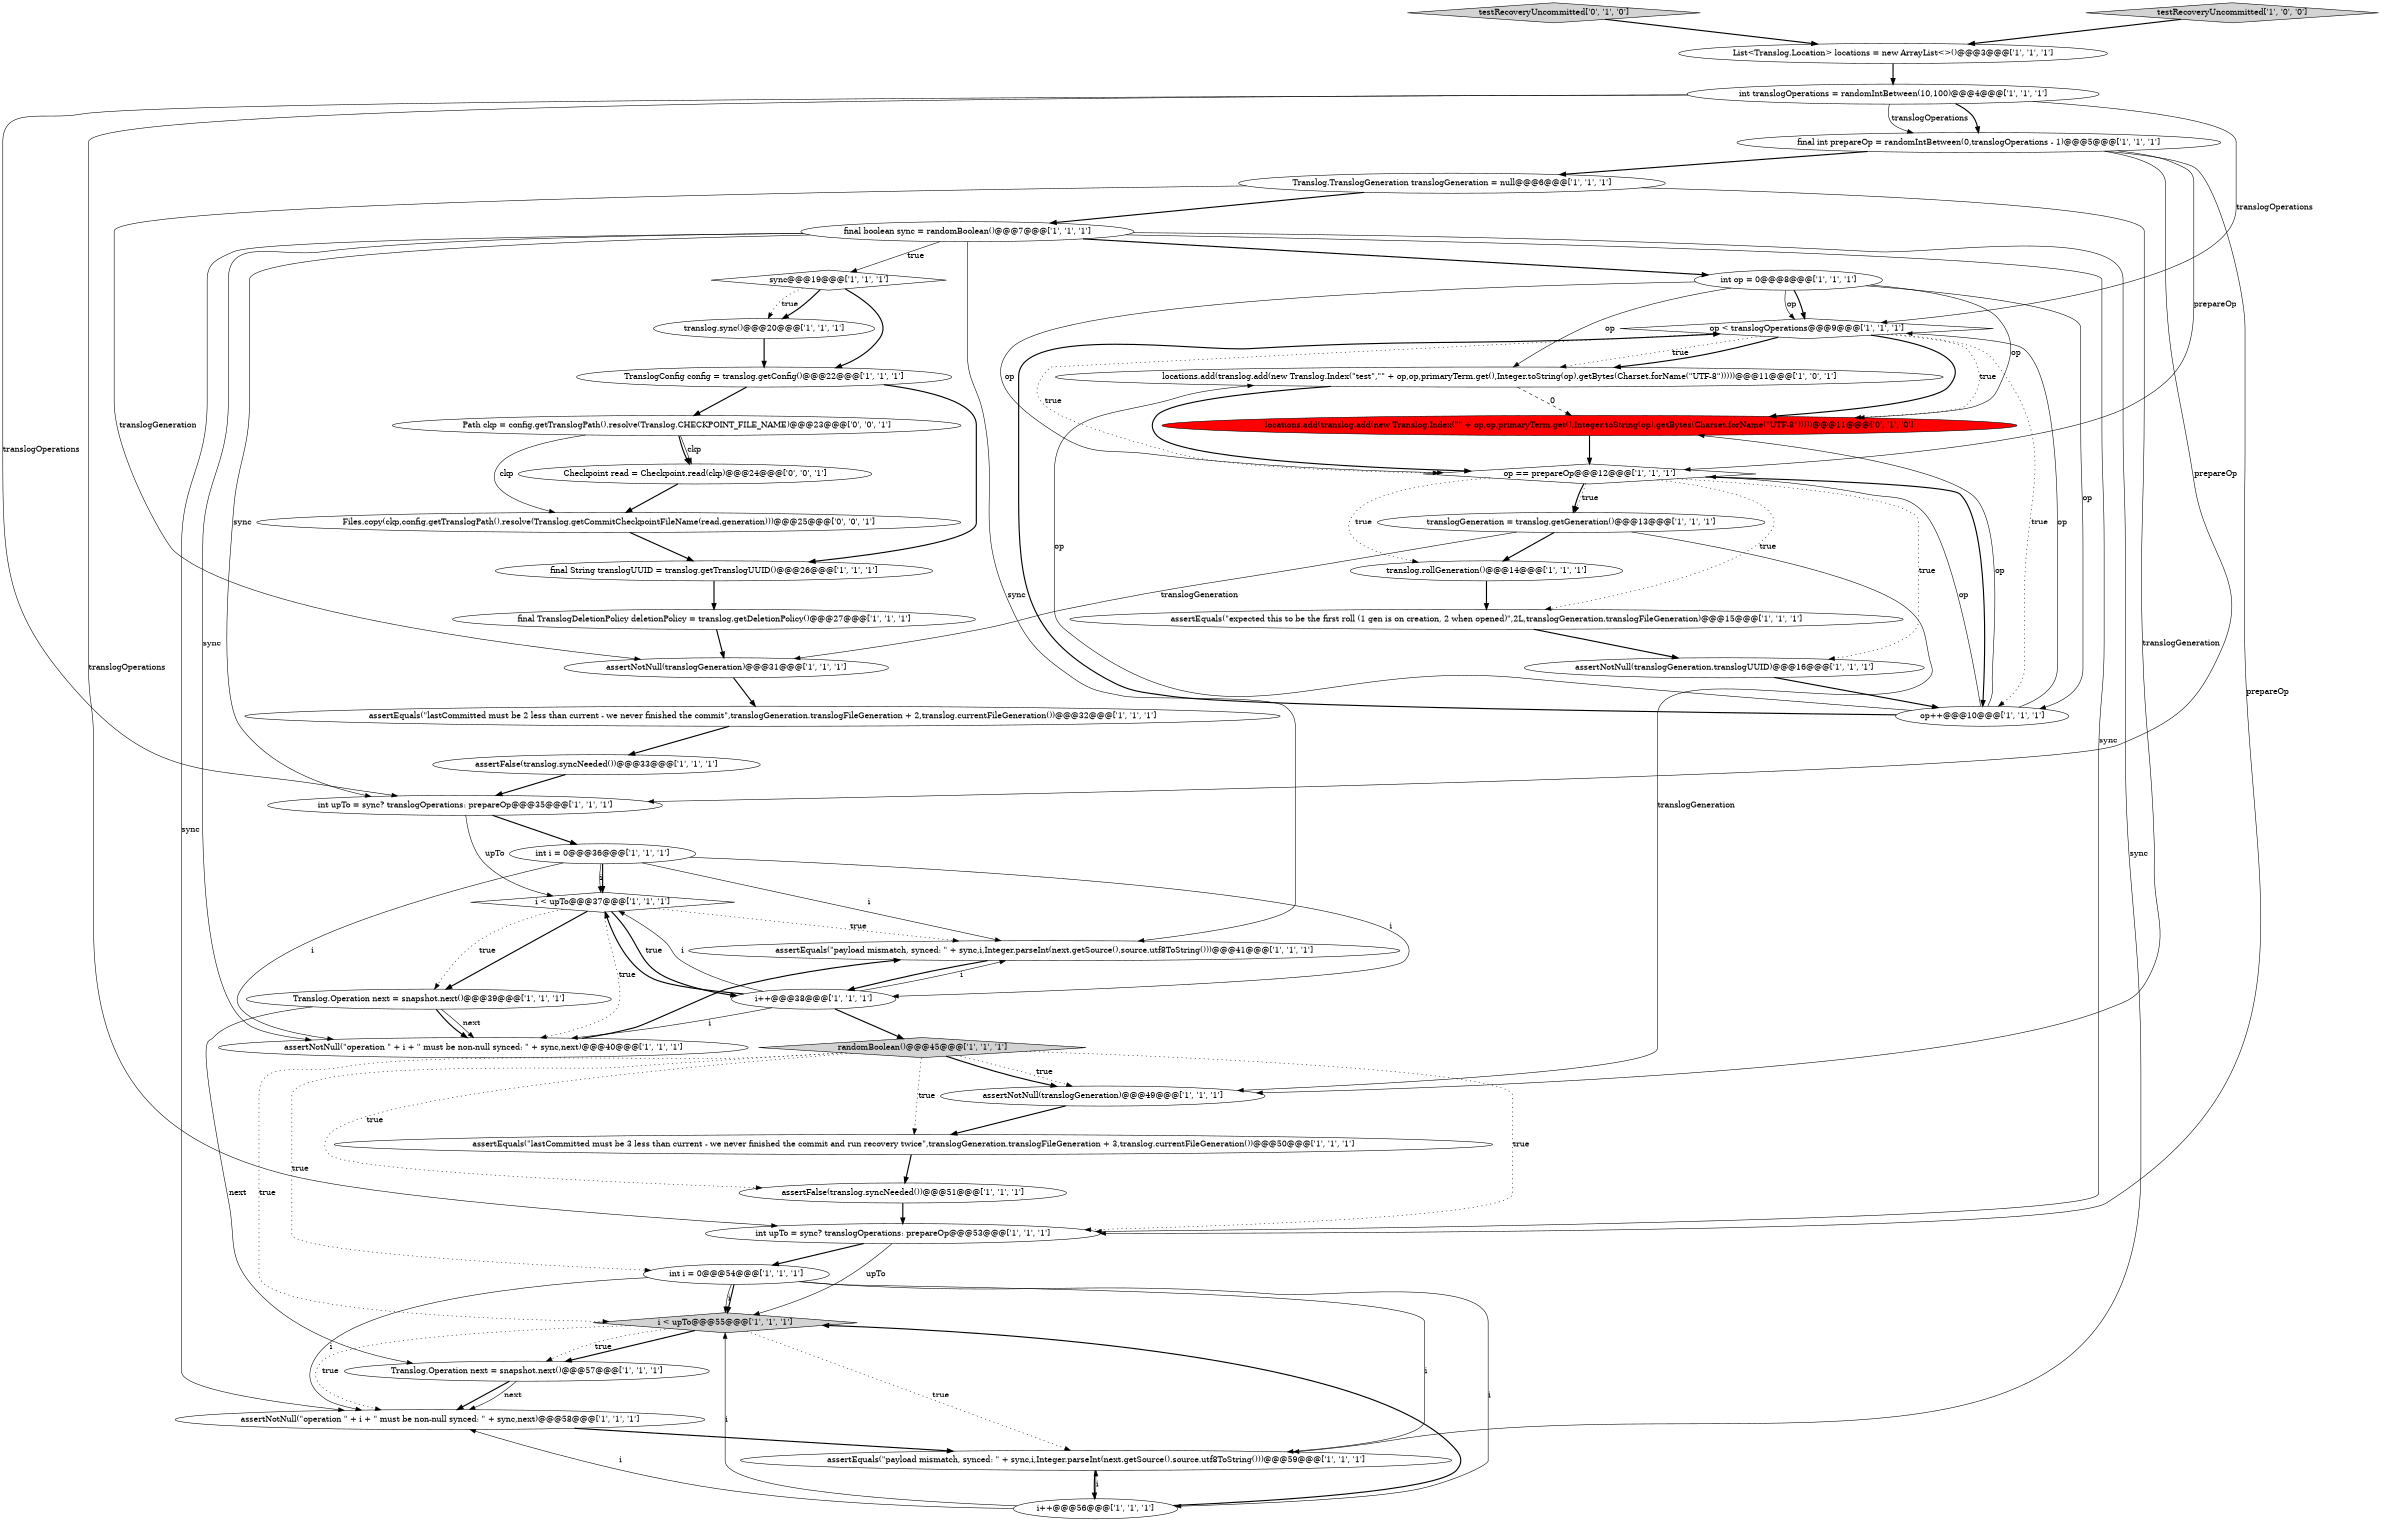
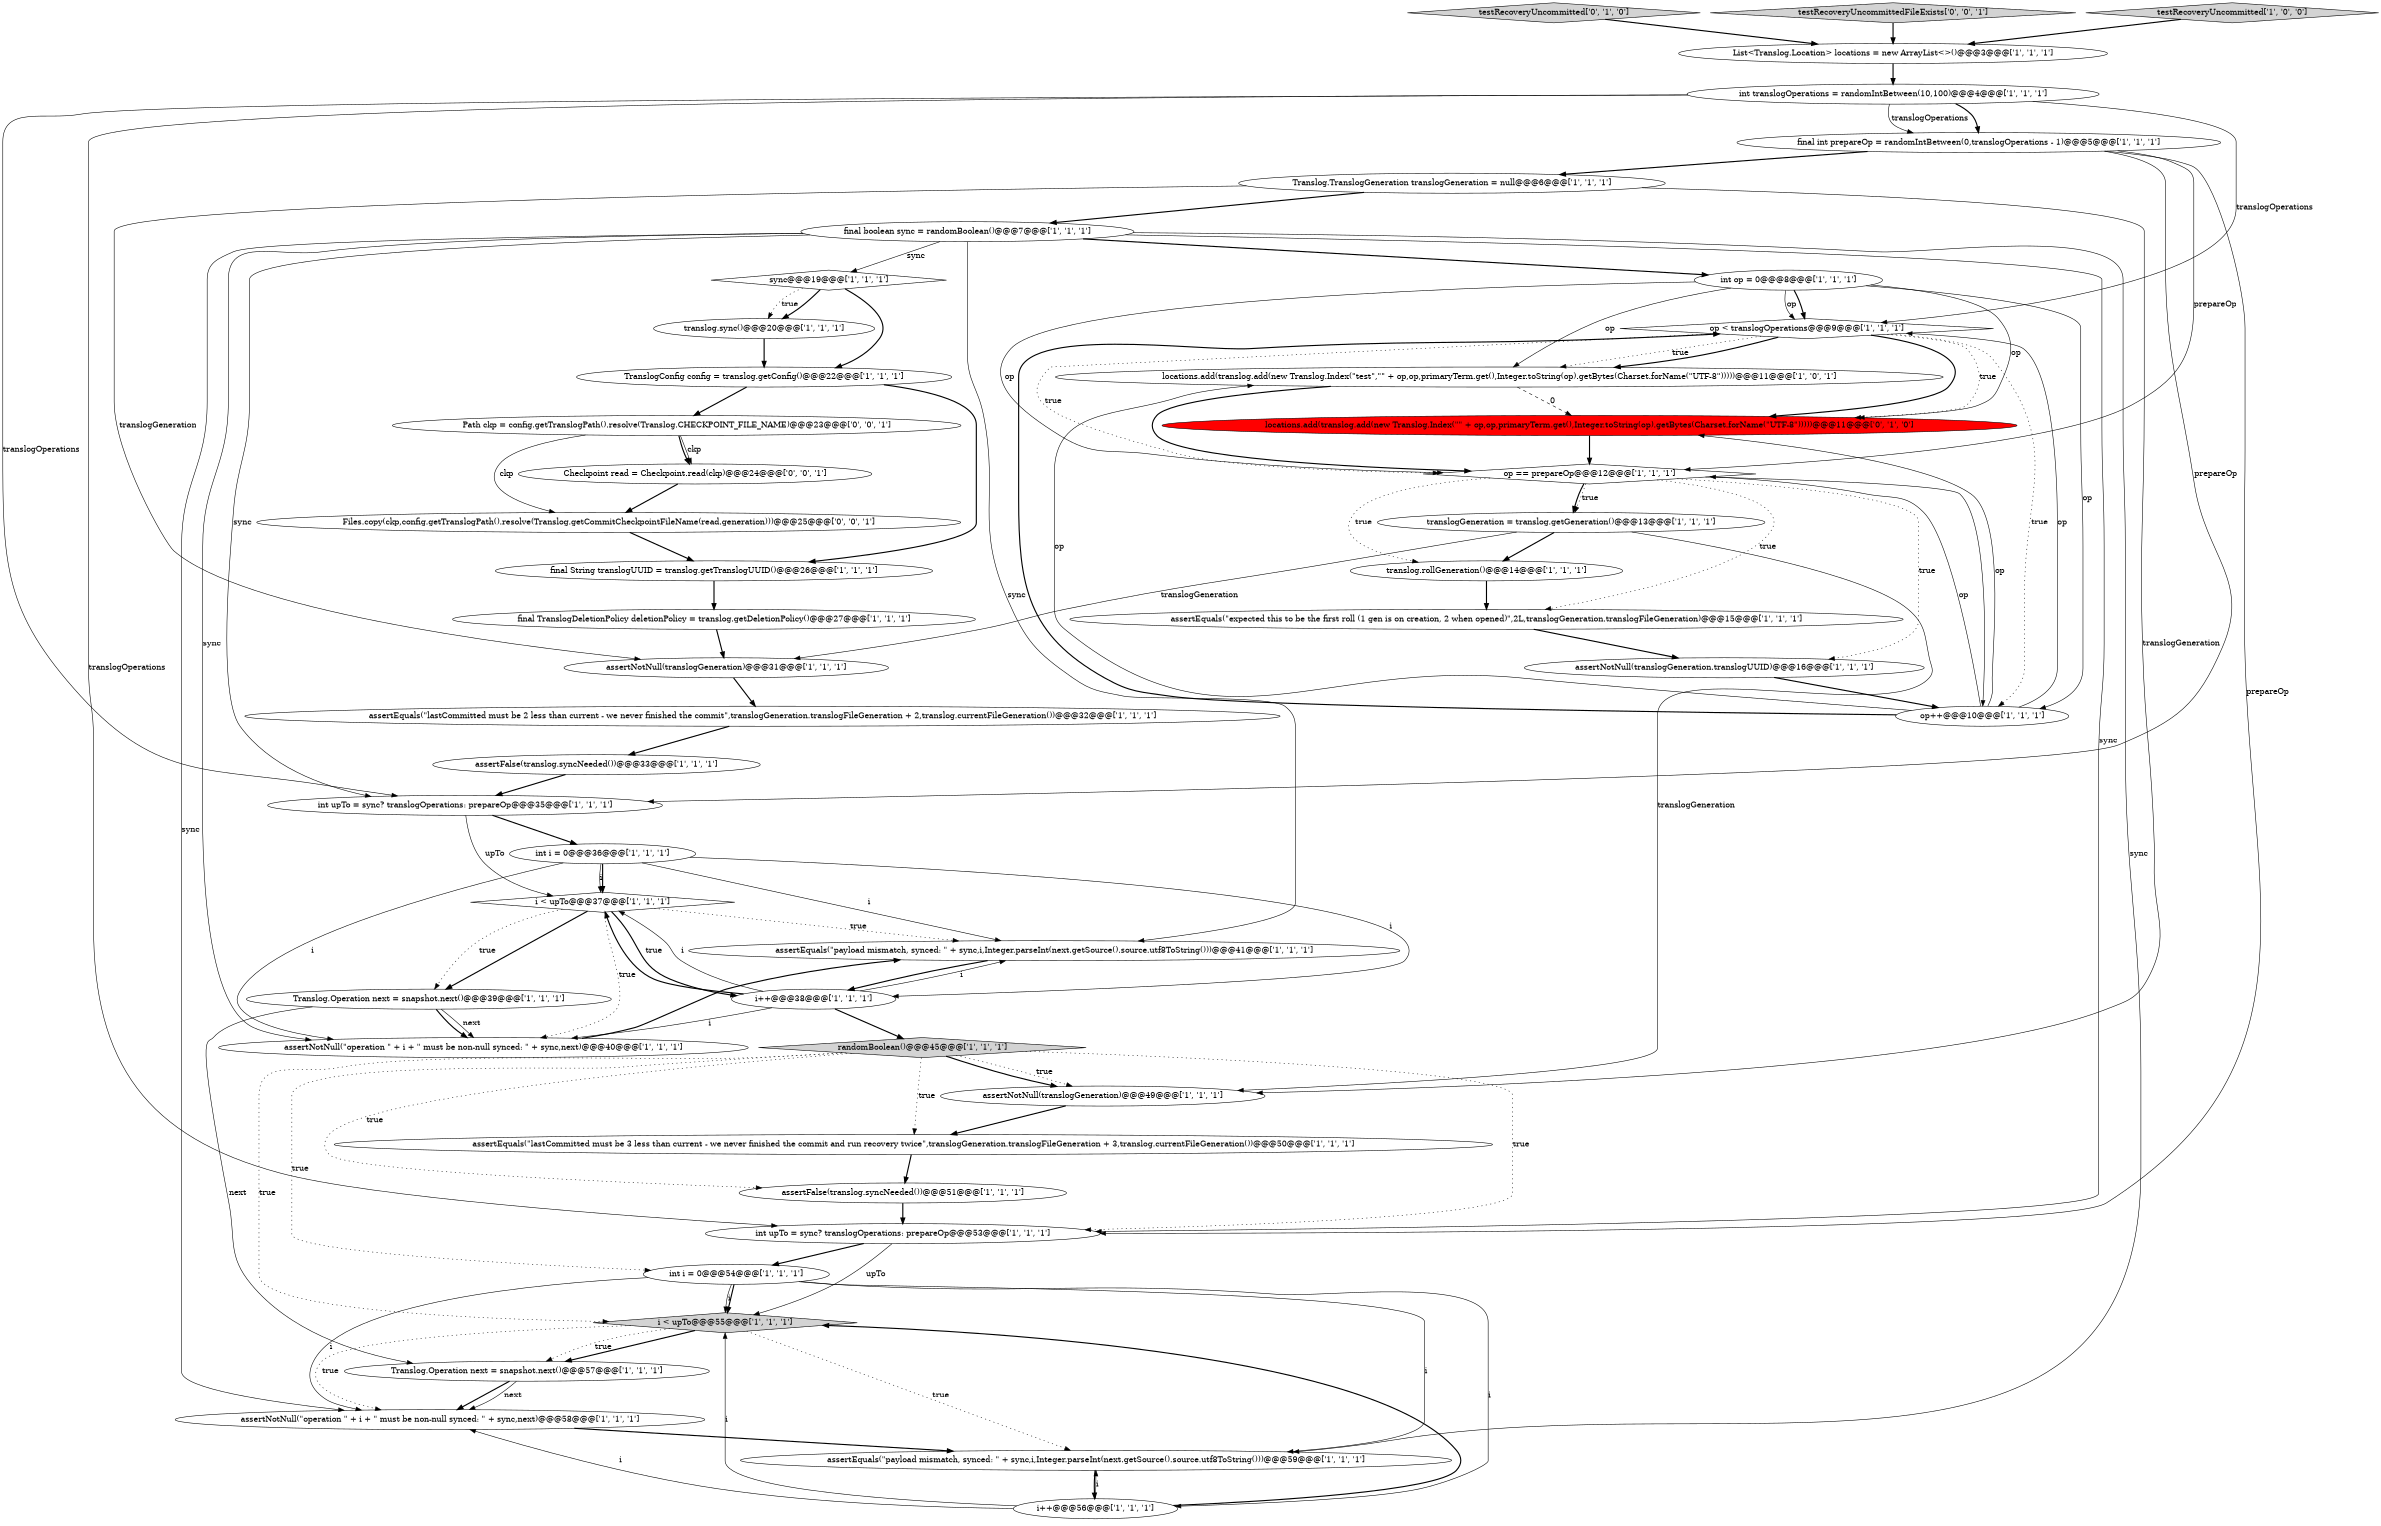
none -> (1893, 13)
(916, 256) -> (916, 256)
(1938, 489) -> (1938, 489)
